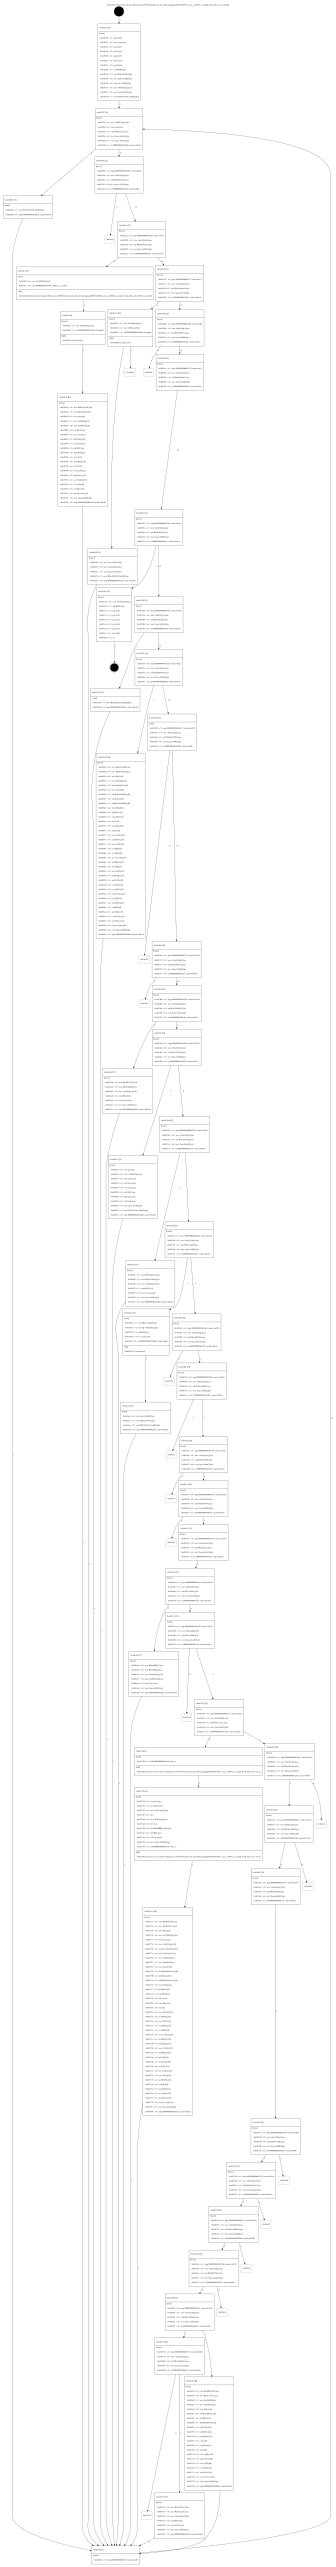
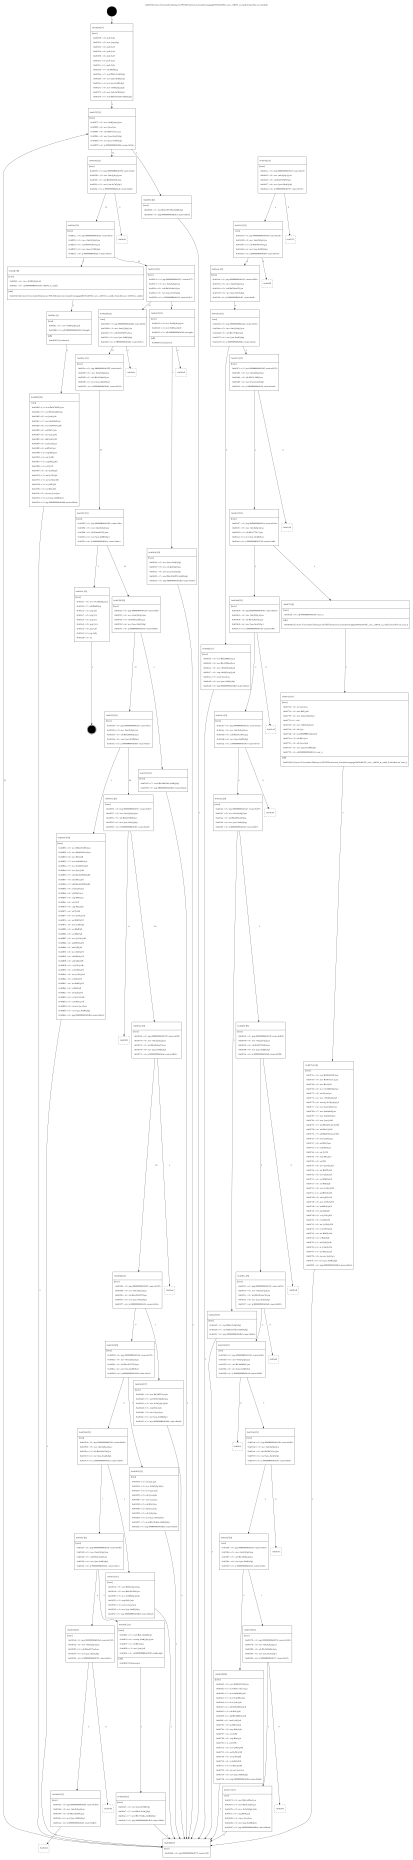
none -> (232, 1325)
(203, 1417) -> none
